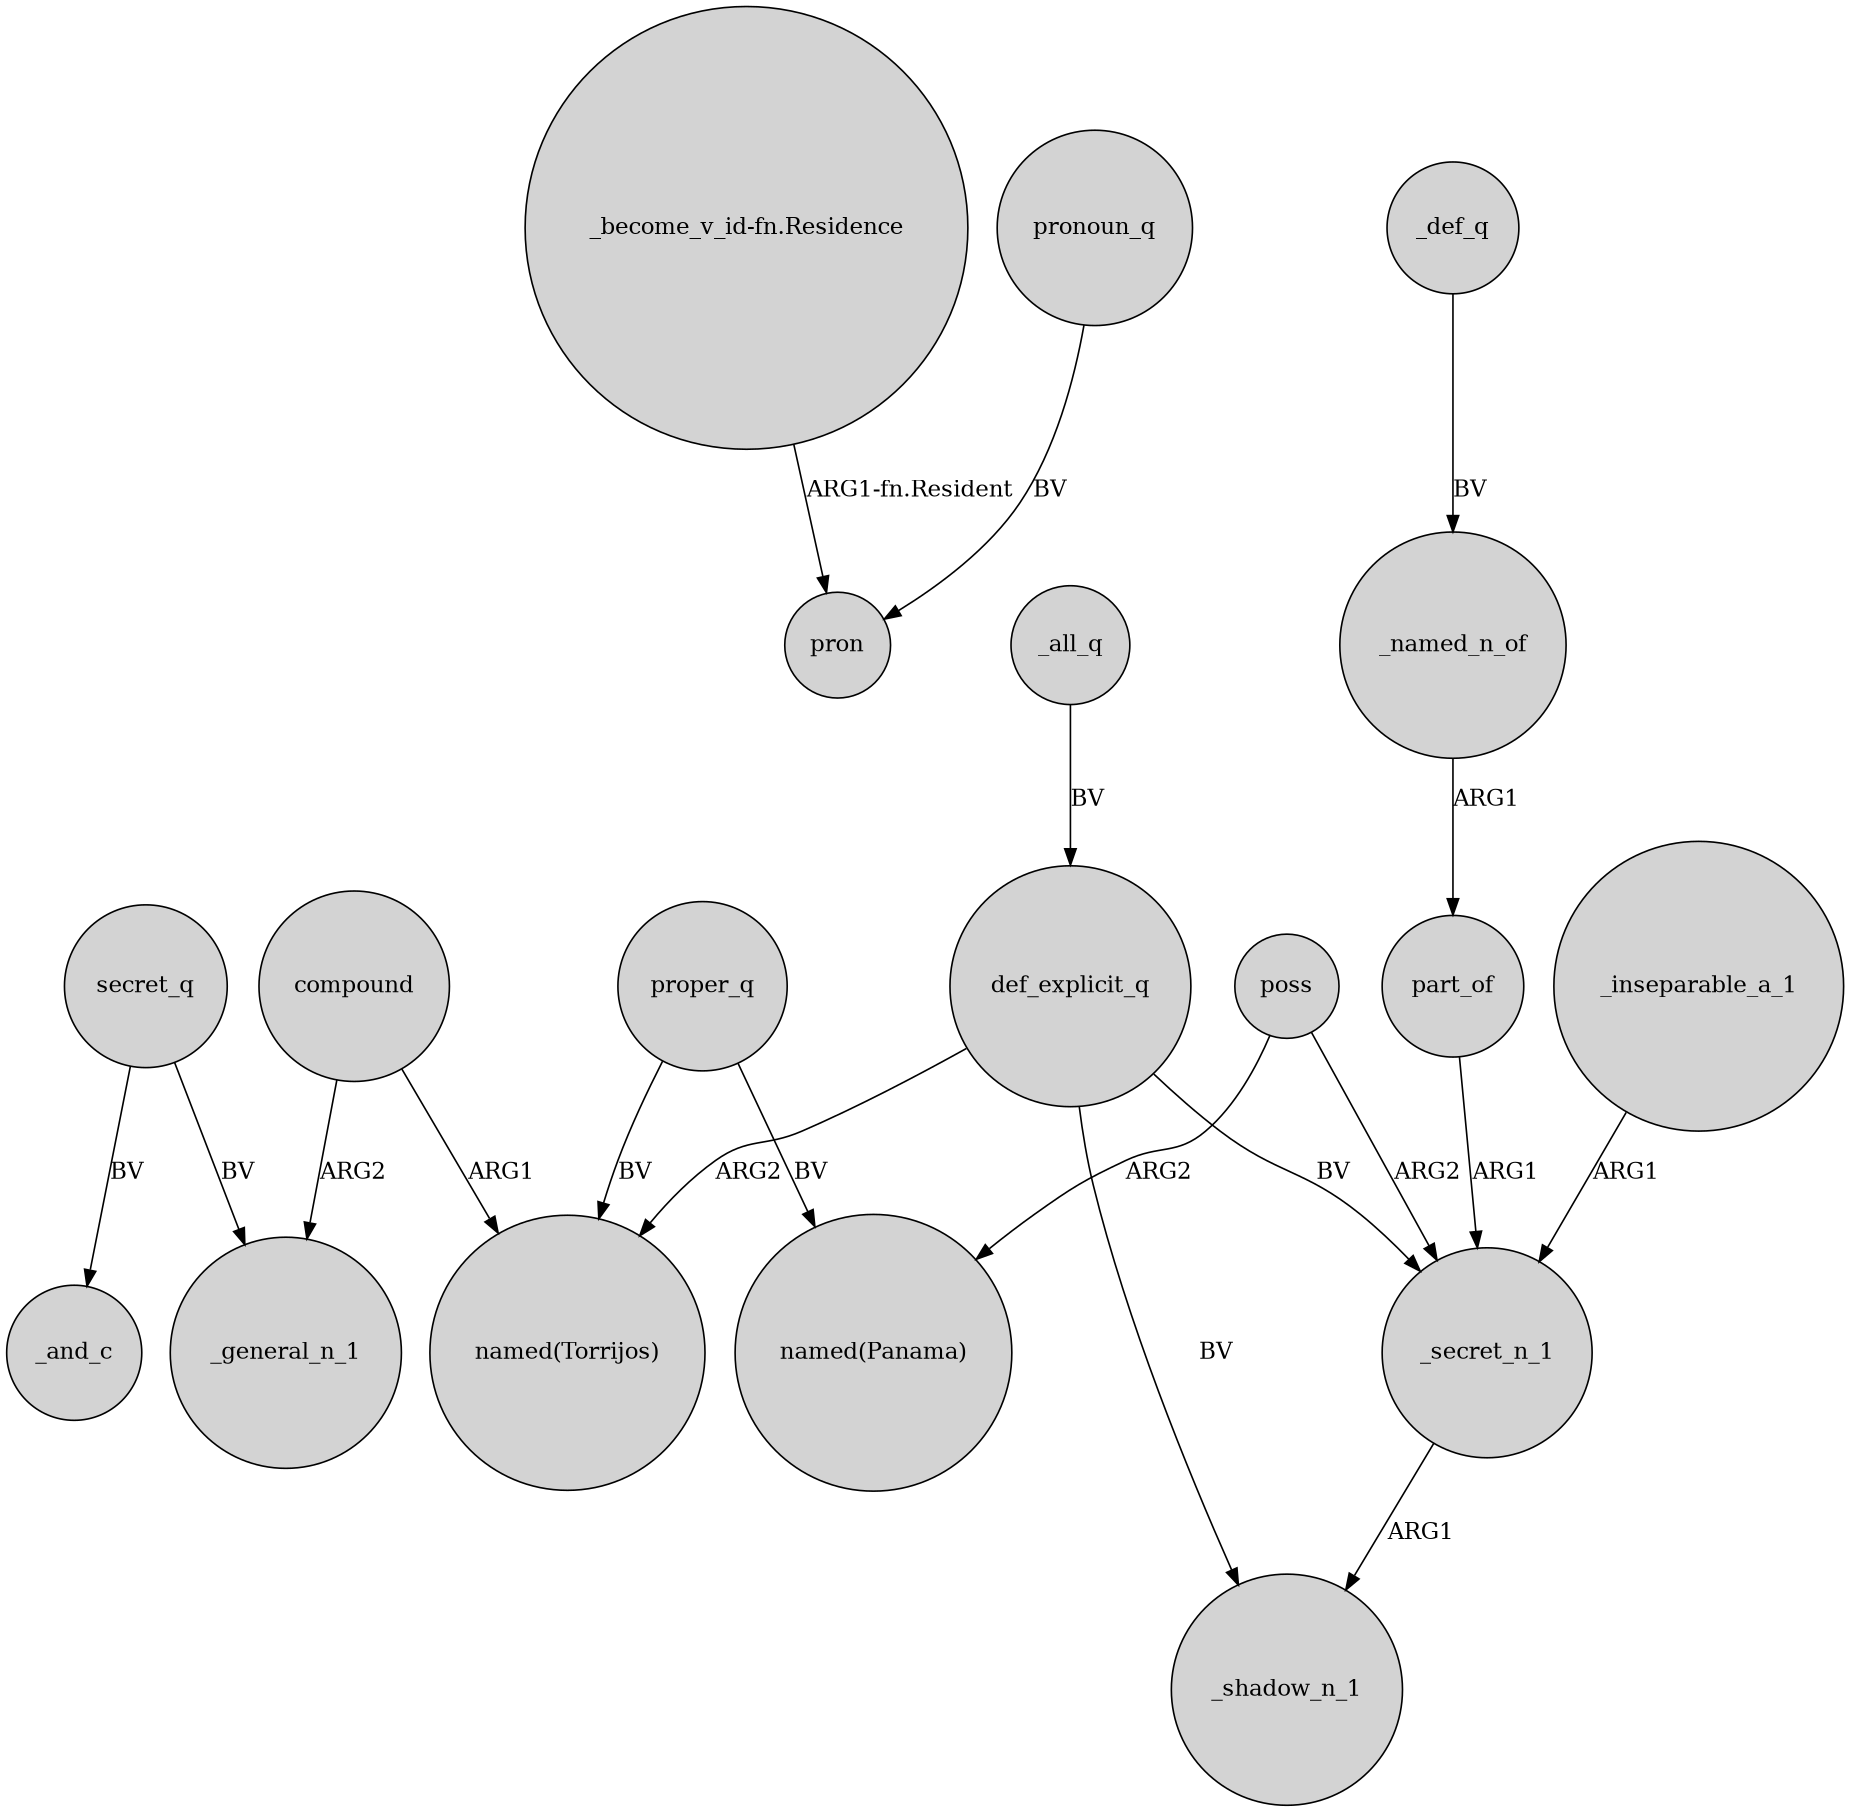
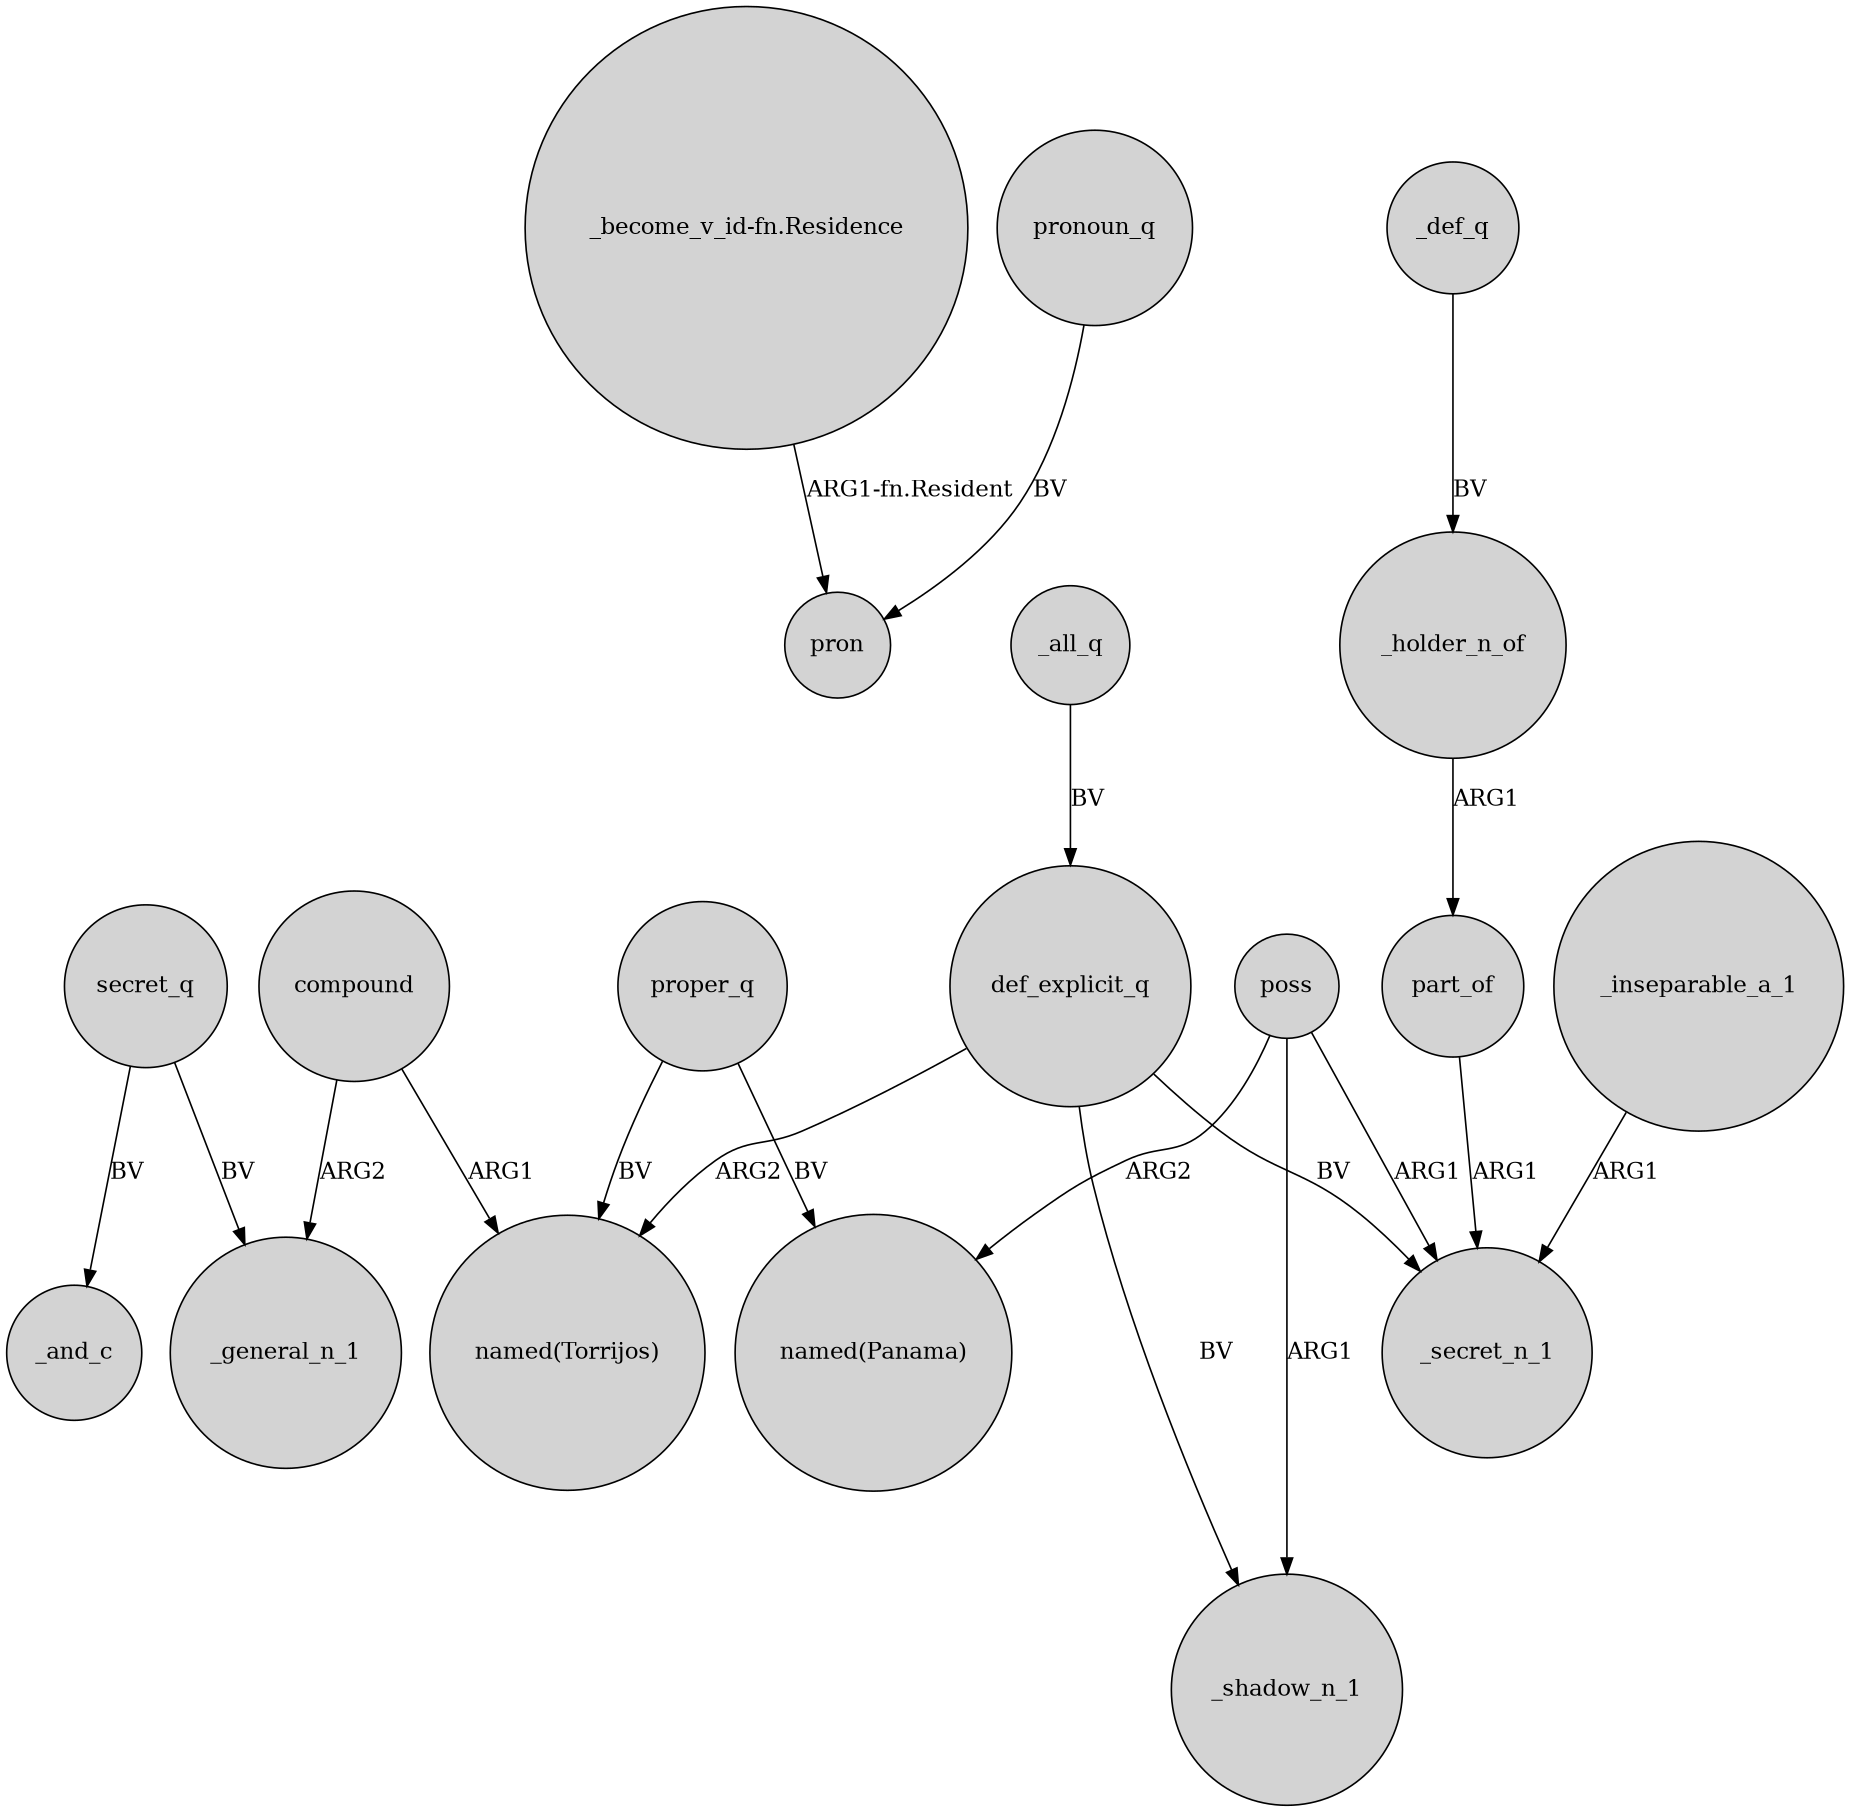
(1453, 645) -> (1453, 645)
(1428, 1173) -> (1428, 1173)
(1394, 1509) -> (1287, 1298)
